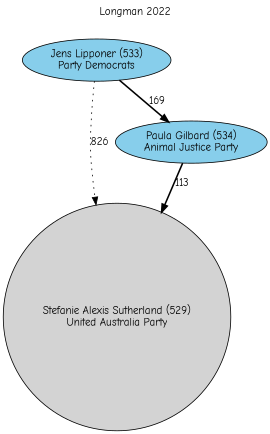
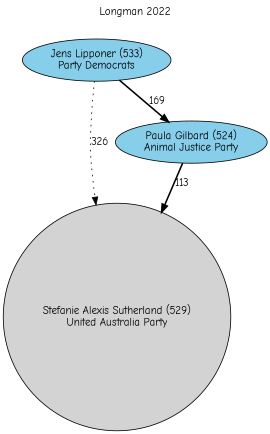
(100, 142) -> (100, 142)
(191, 142) -> (191, 142)
